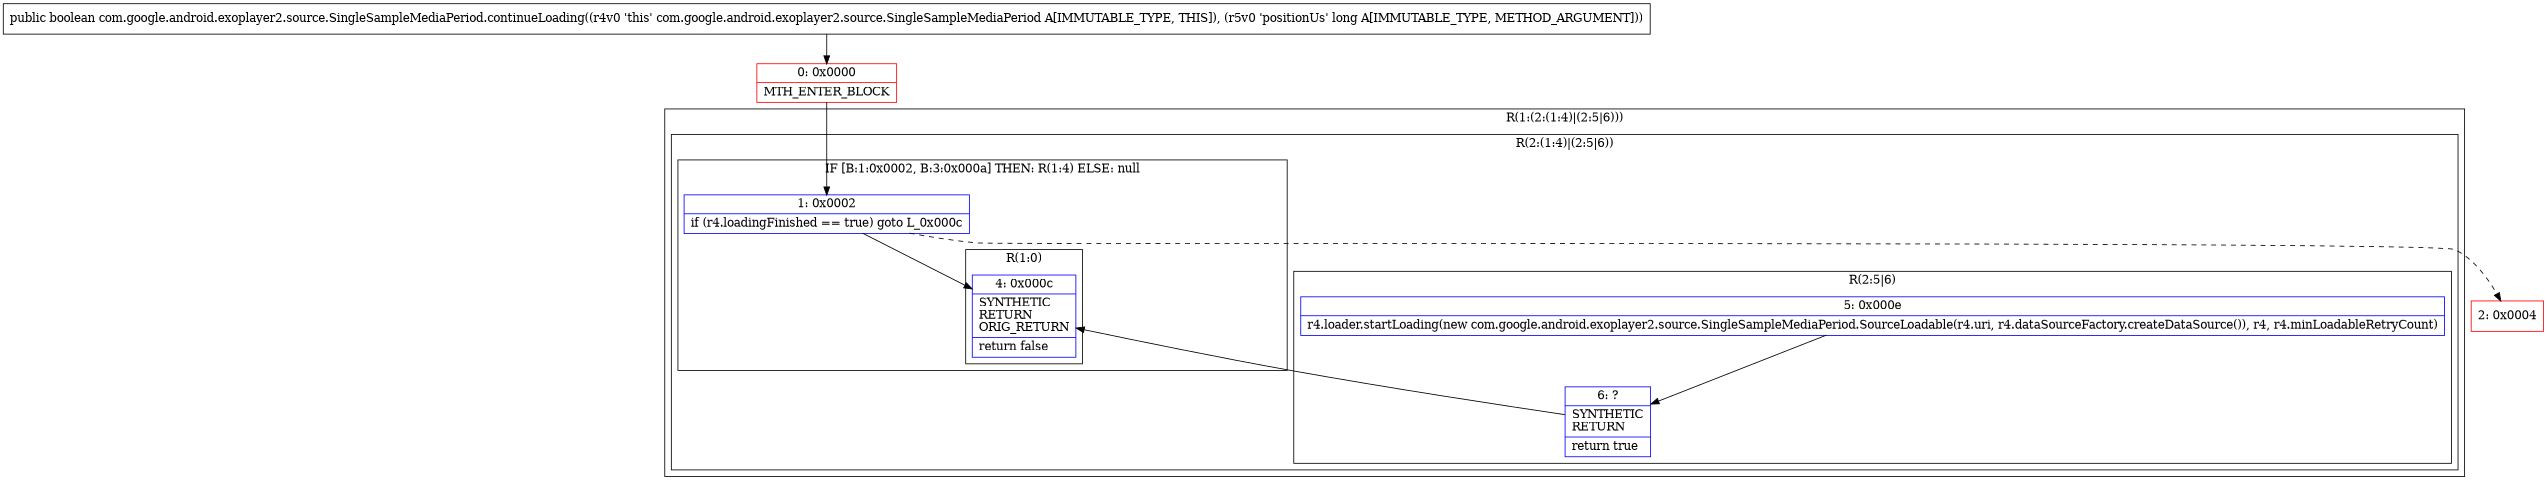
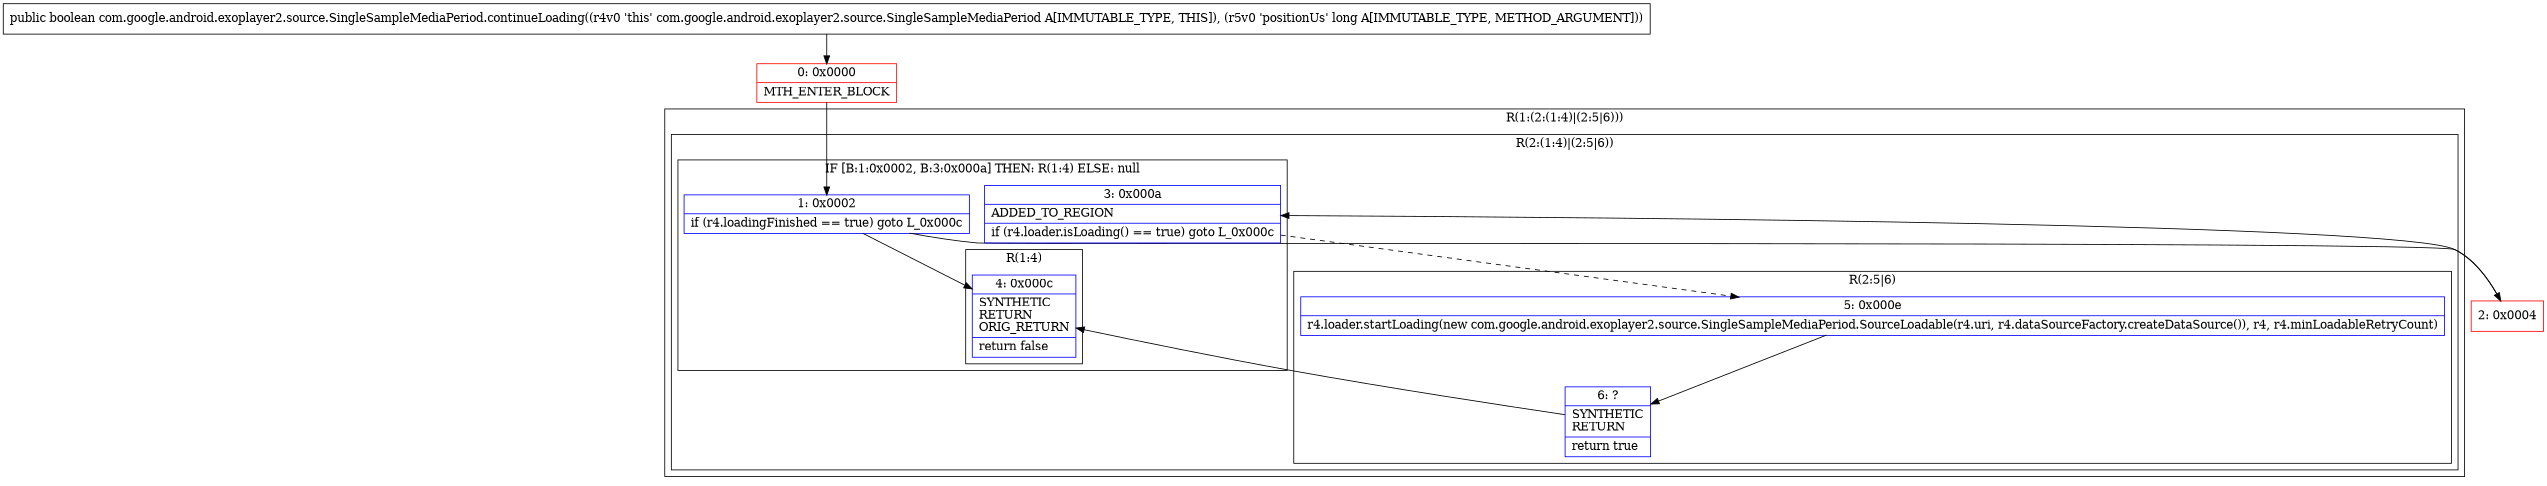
none -> (1133, 214)
(1713, 244) -> (1713, 244)
(1024, 259) -> (1024, 259)
